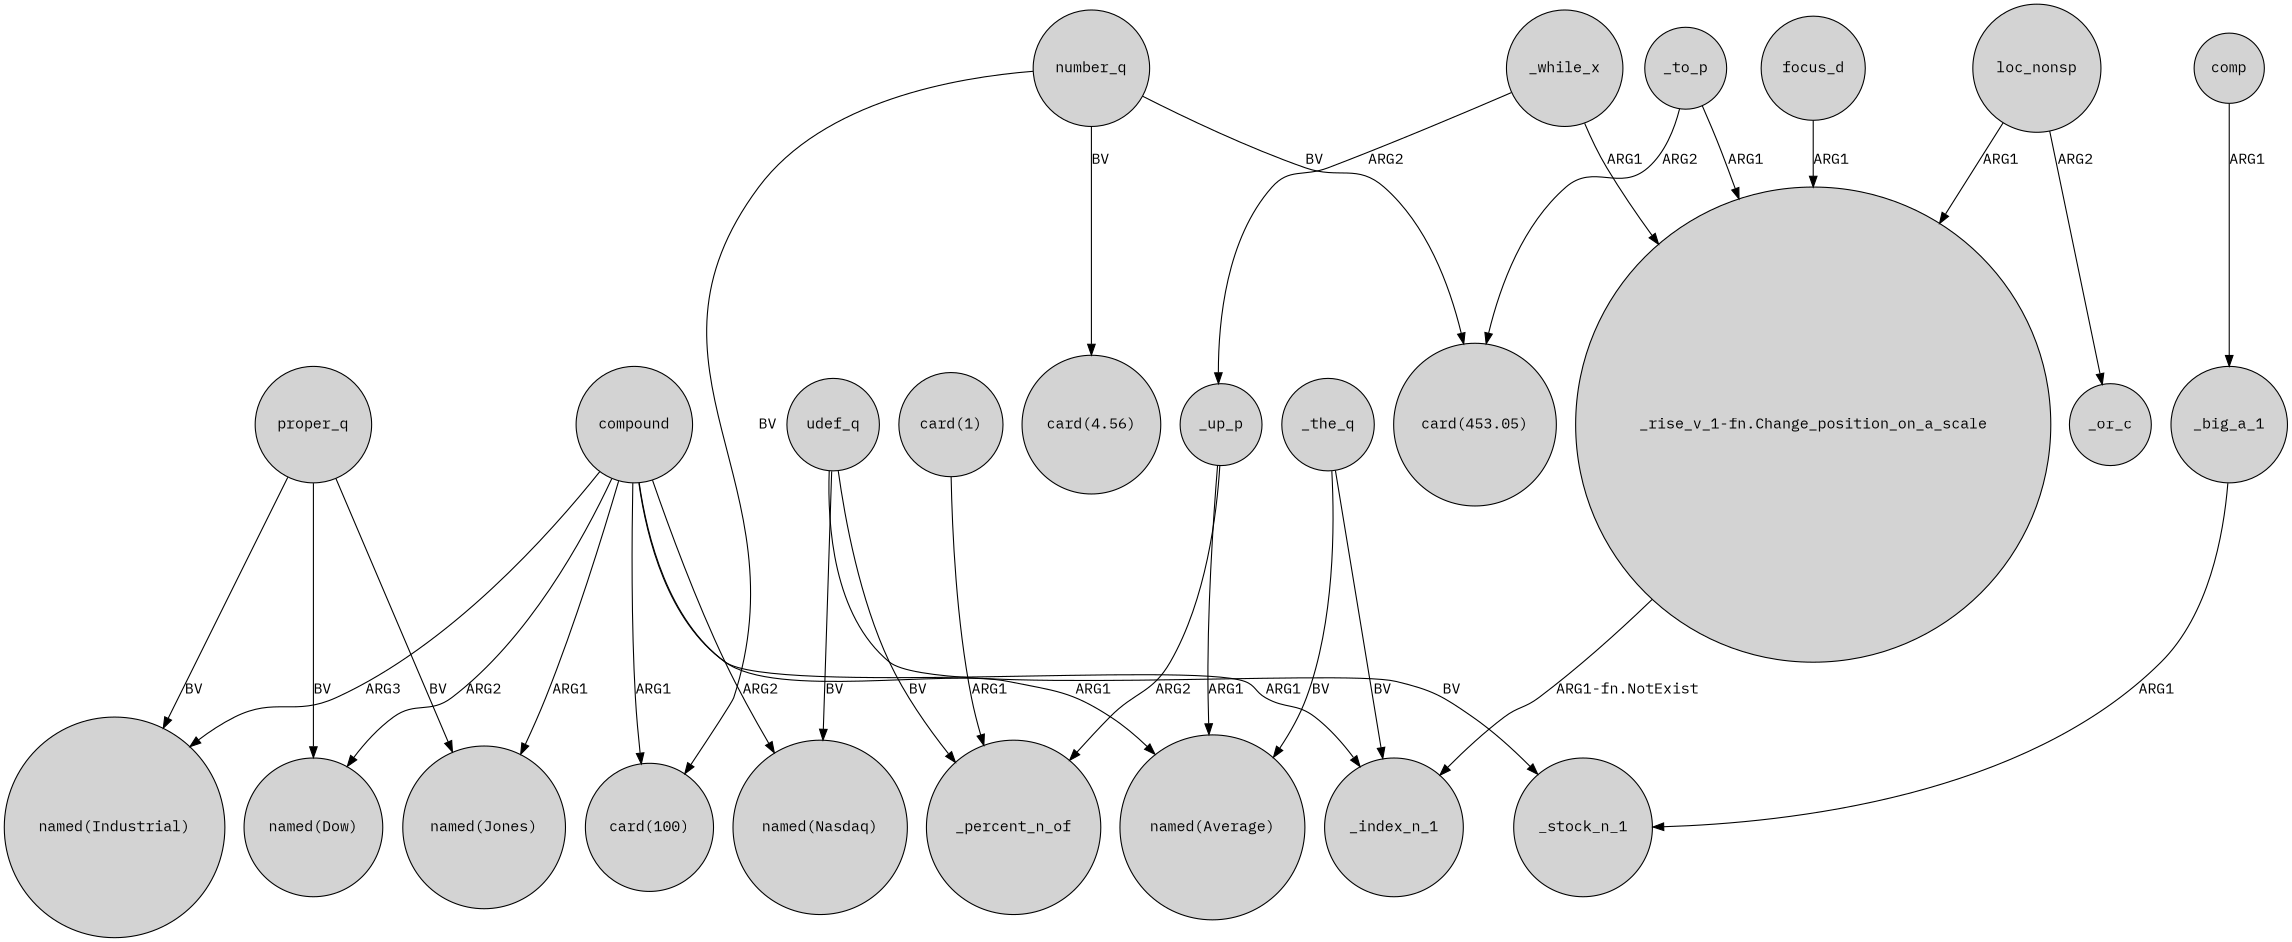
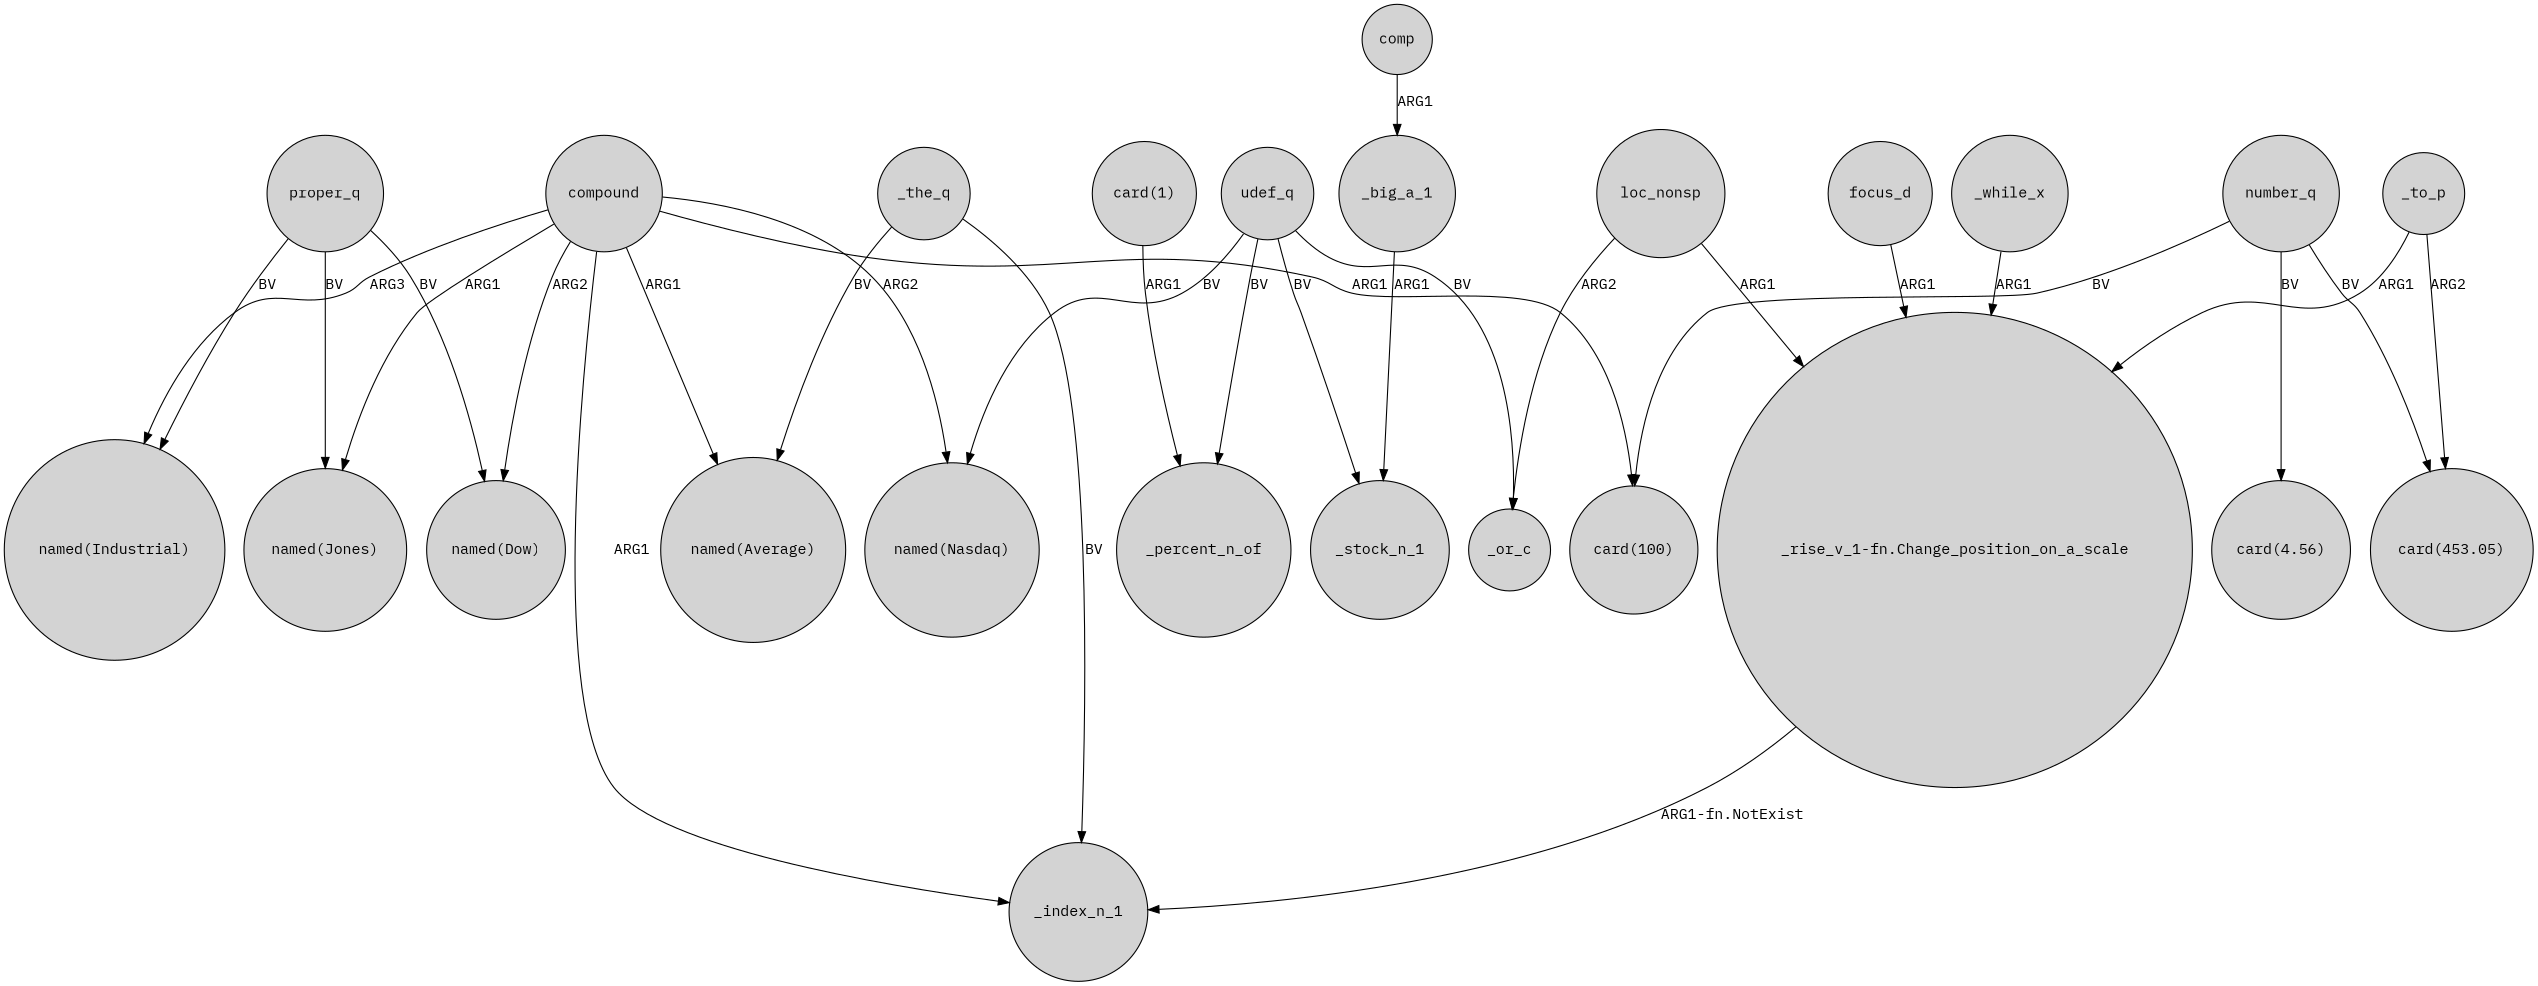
none -> (1468, 309)
(1221, 425) -> none
